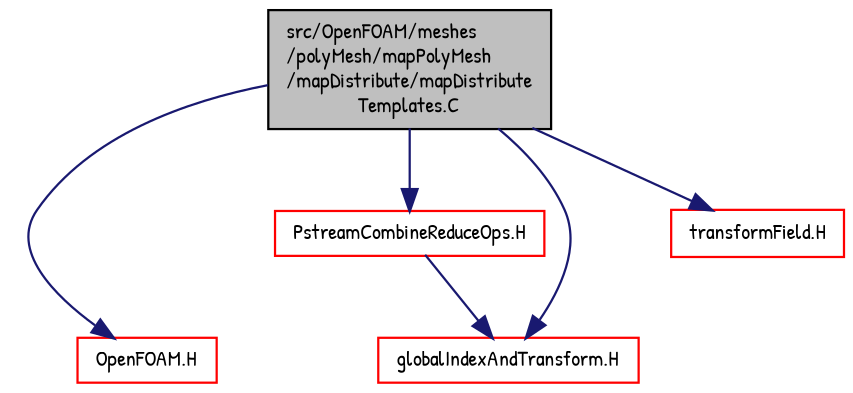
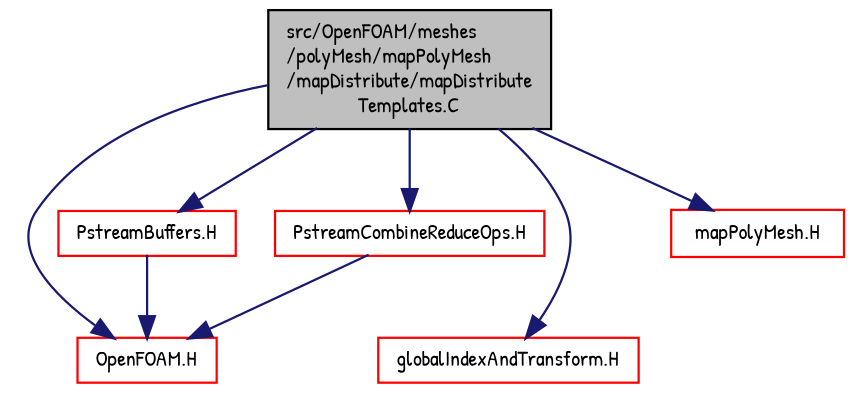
none -> (147, 233)
(758, 233) -> (758, 233)
(452, 288) -> (289, 292)
